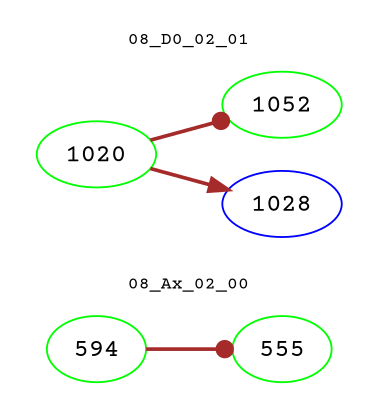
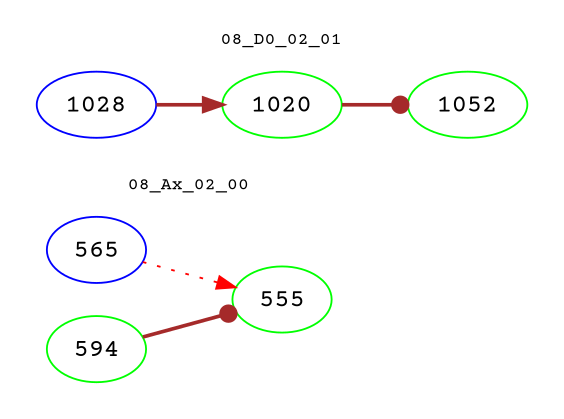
(180, 177) -> (180, 105)
none -> (96, 250)
